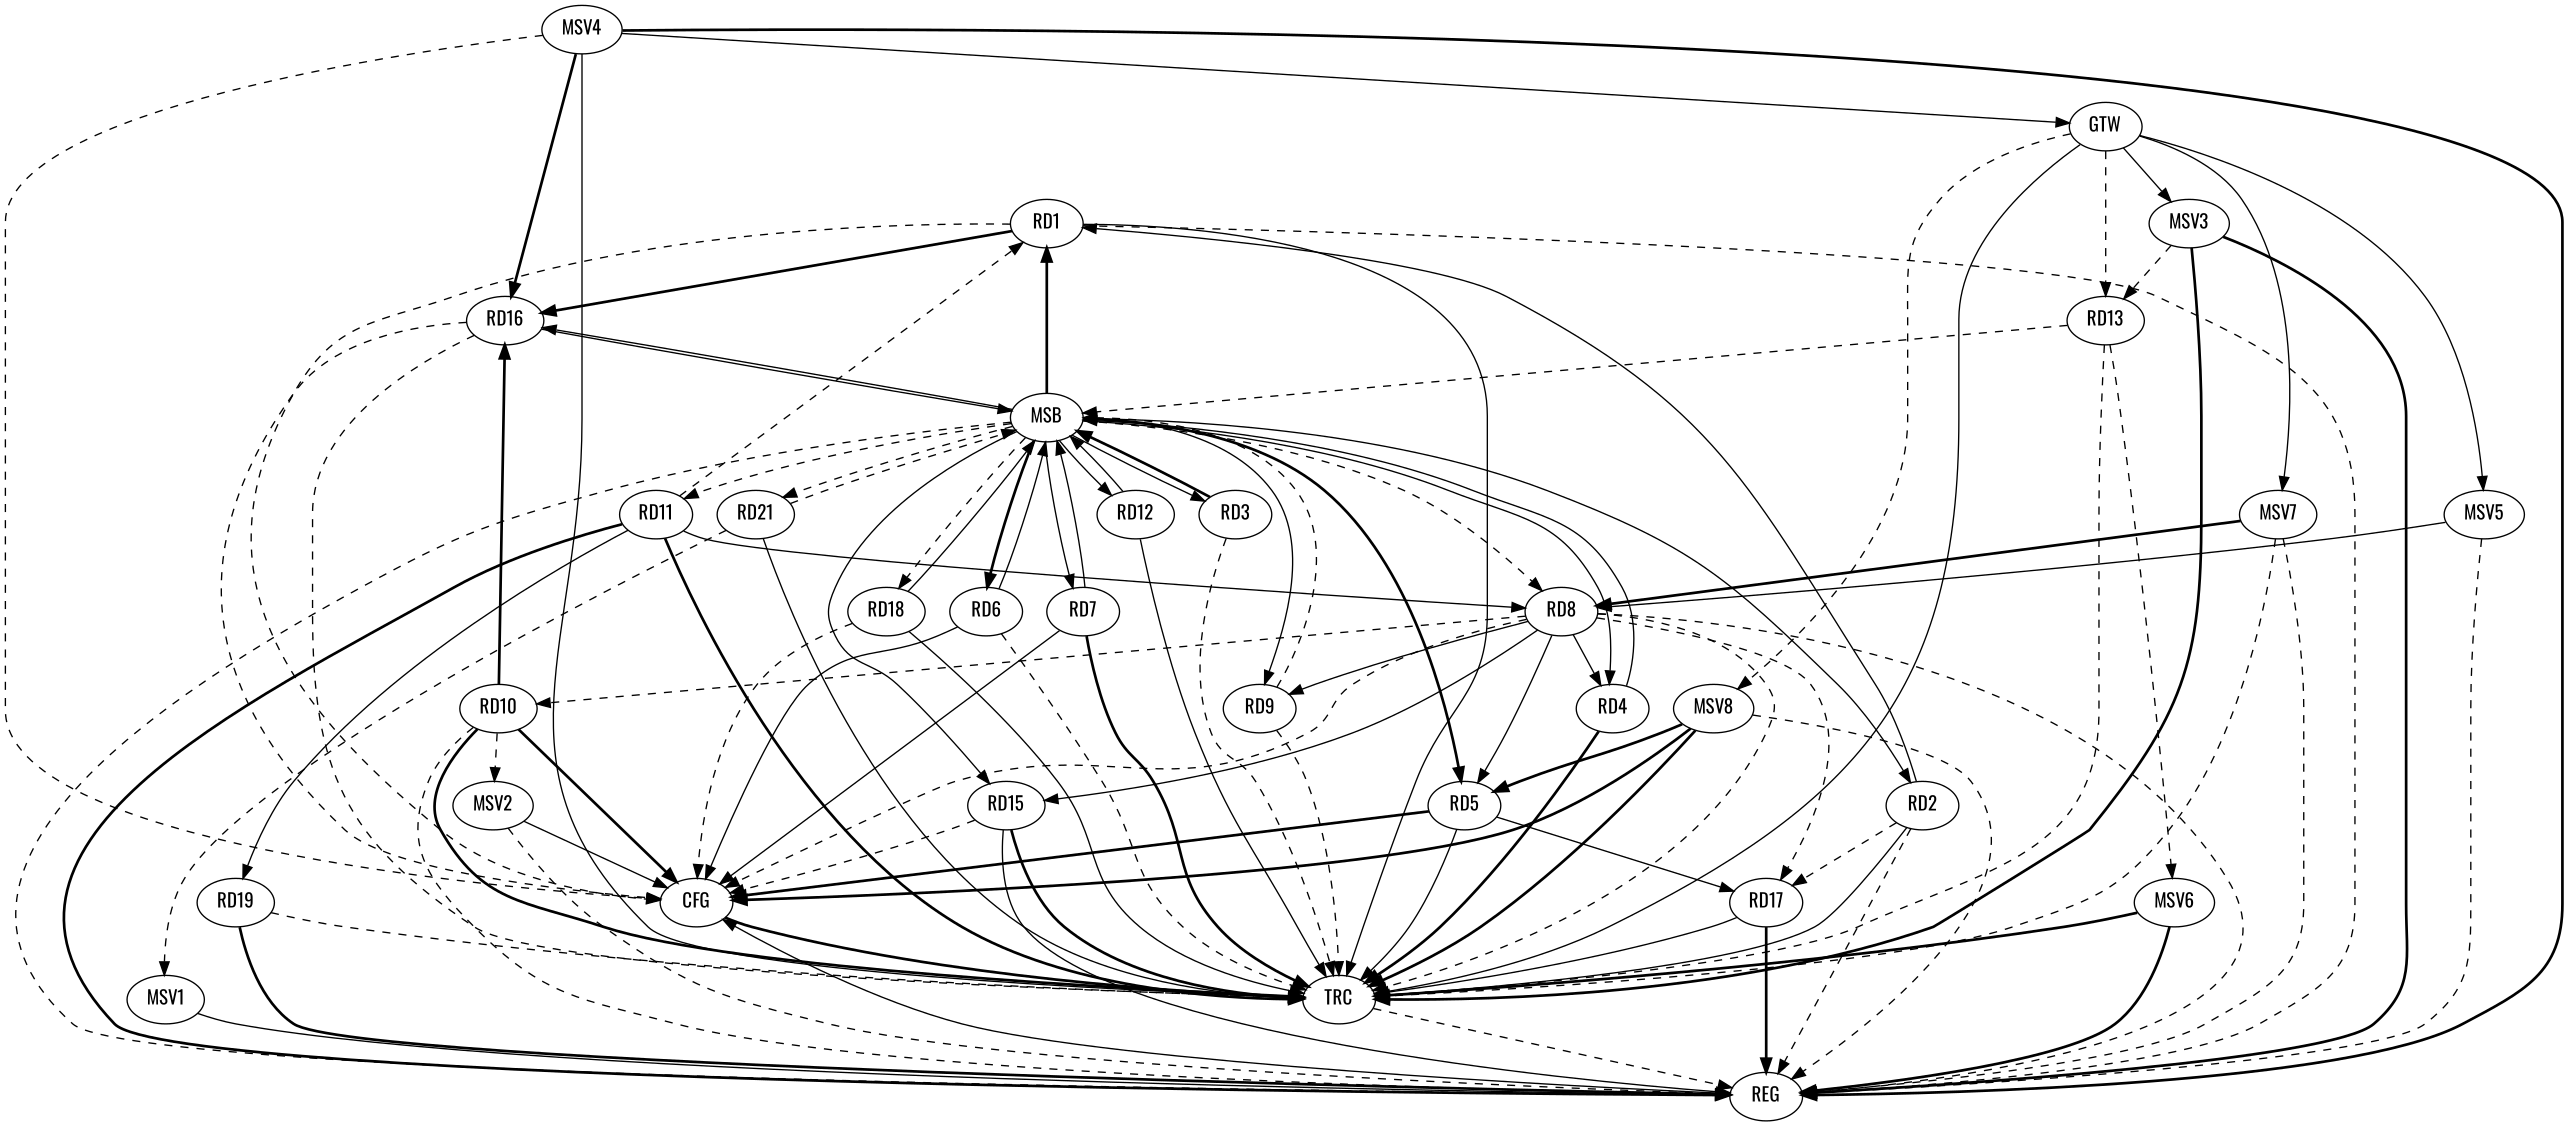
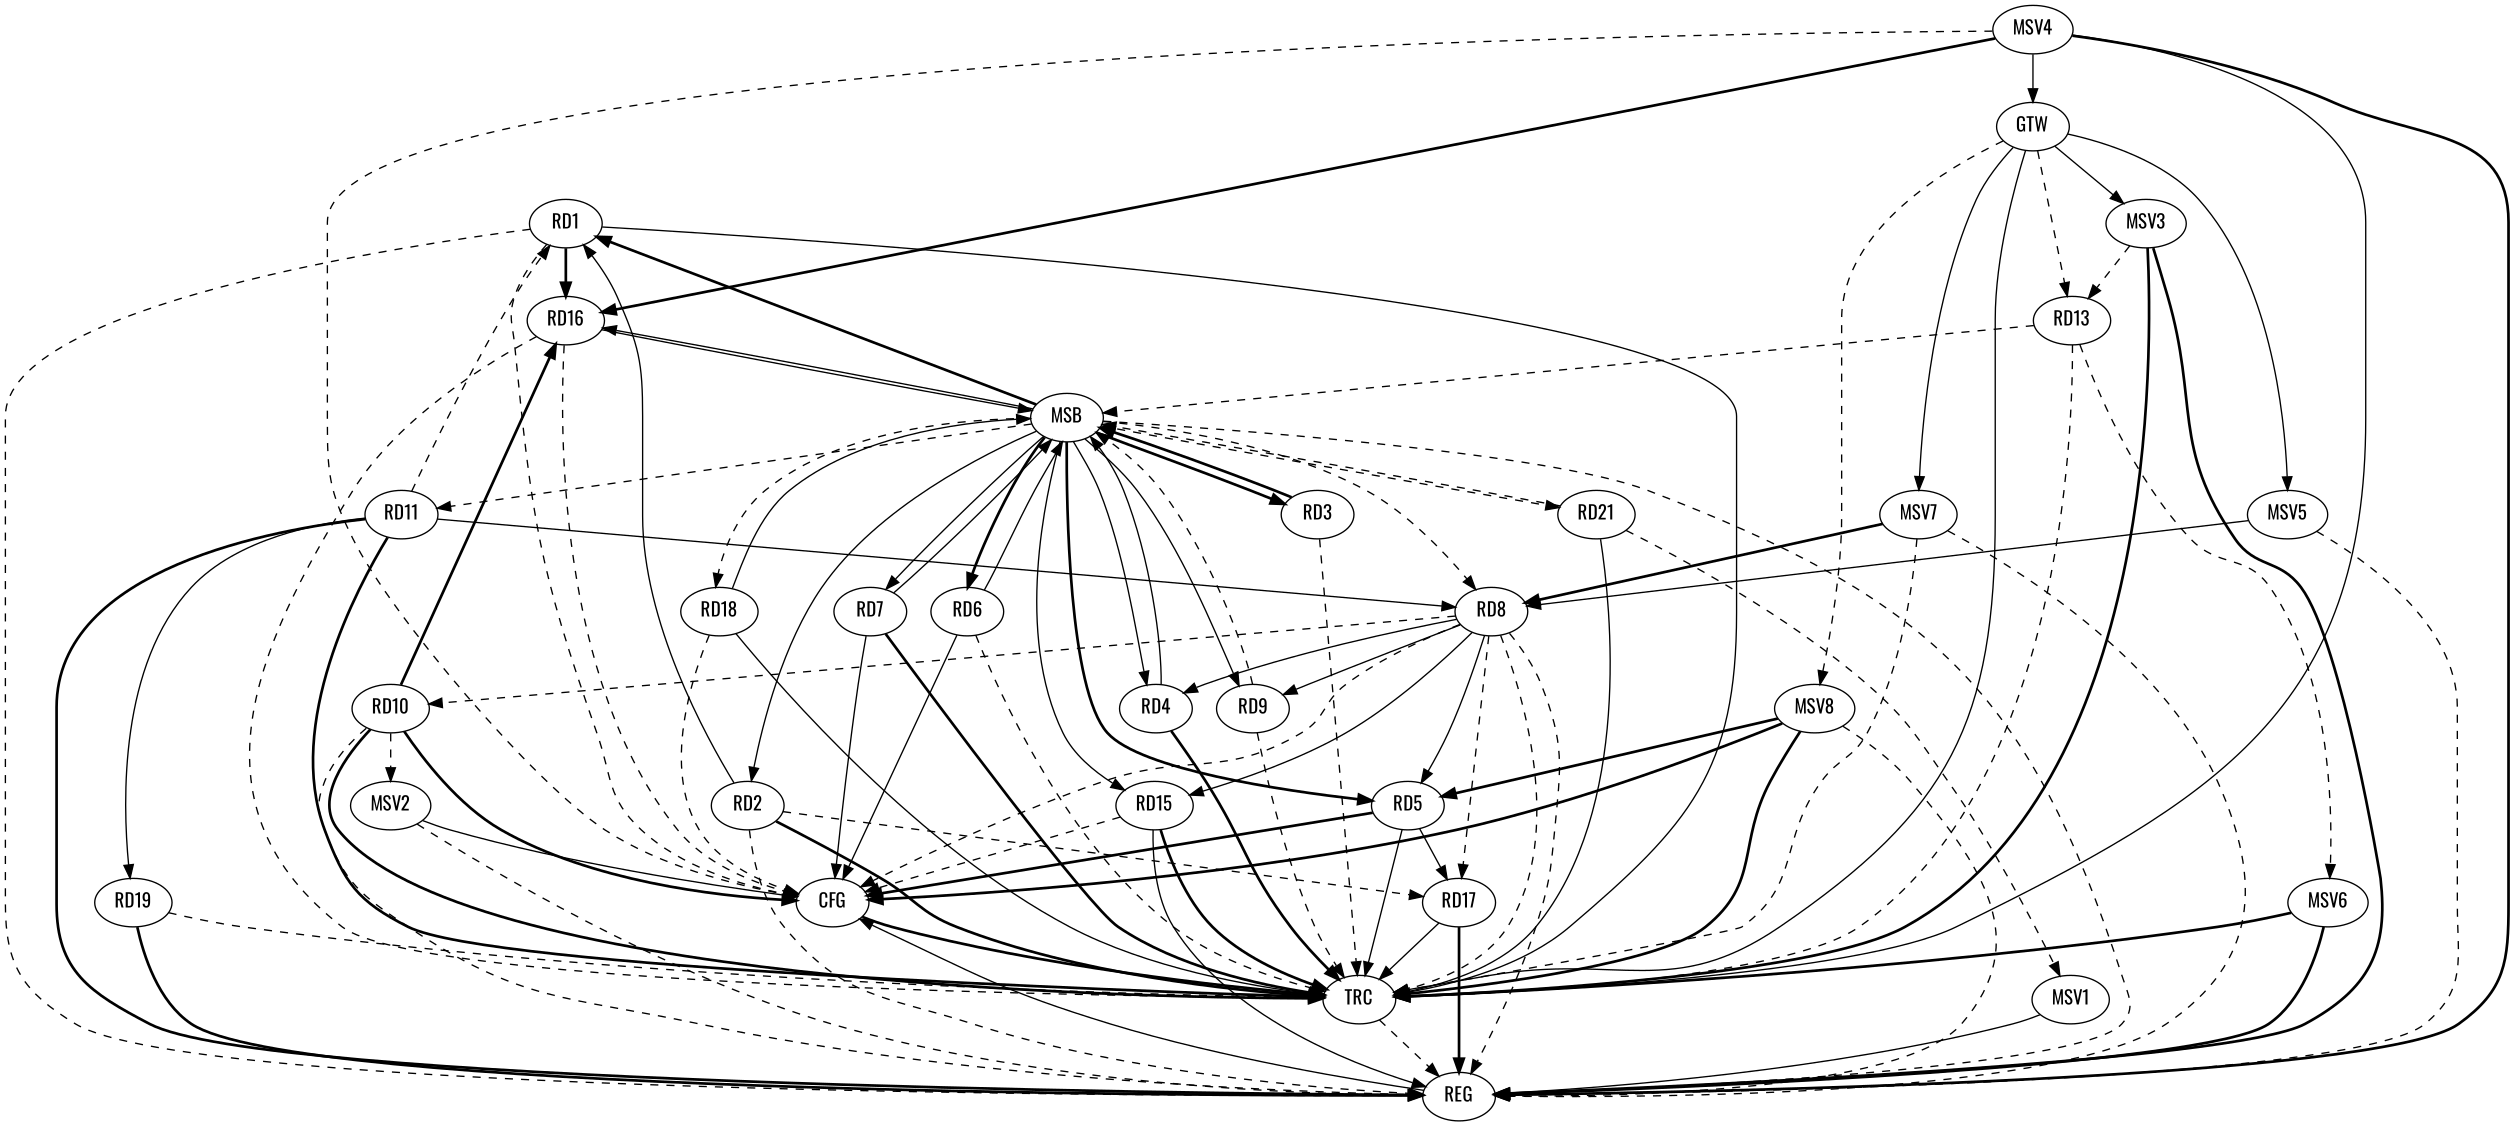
(1135, 468) -> (1184, 465)
(1136, 515) -> none
(1782, 940) -> (1001, 942)
